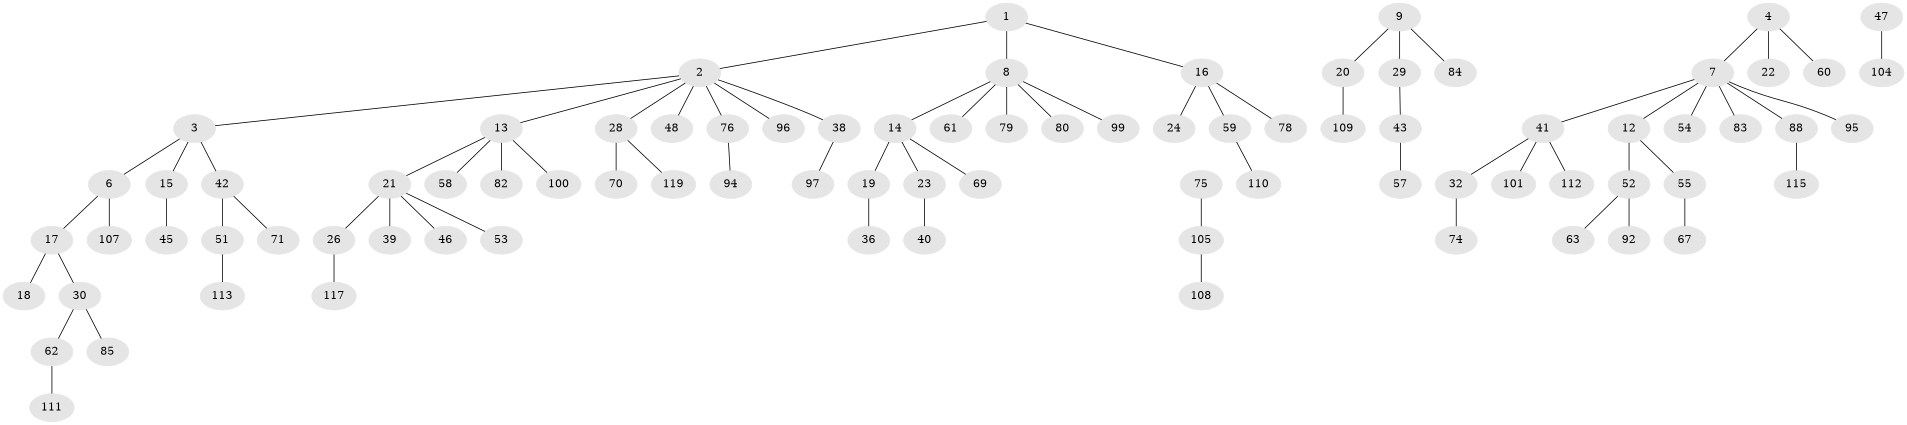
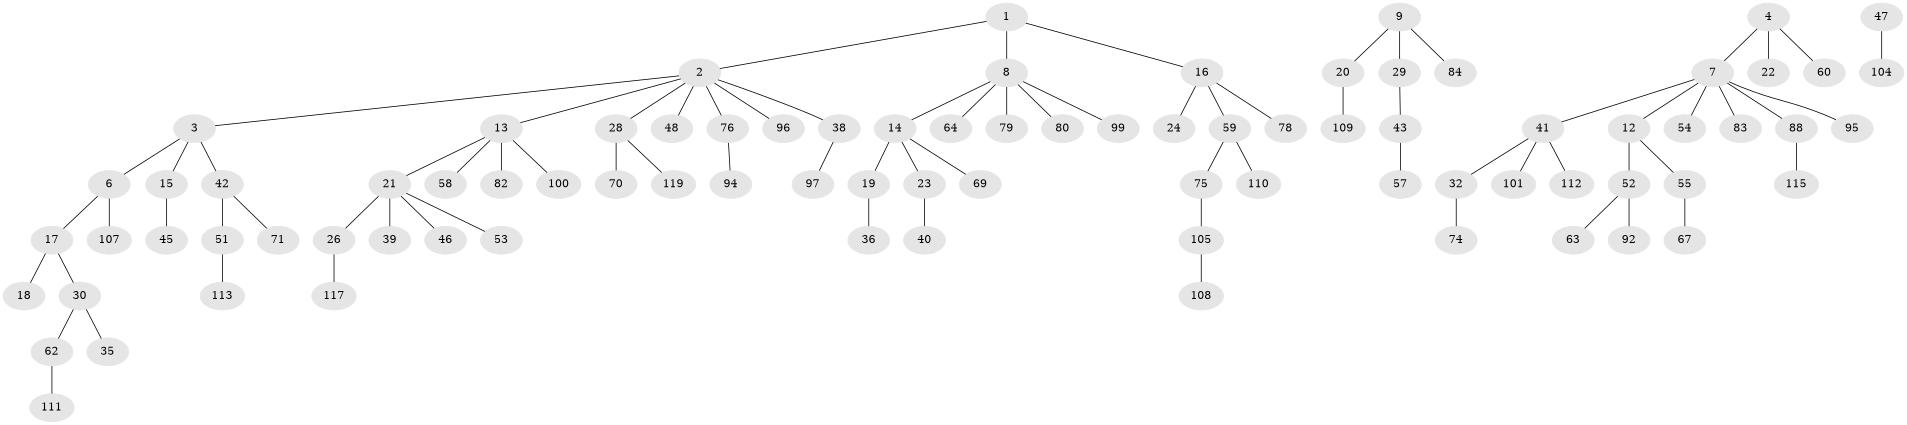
(951, 129) -> (951, 129)
none -> (1216, 157)
(108, 352) -> (108, 352)
